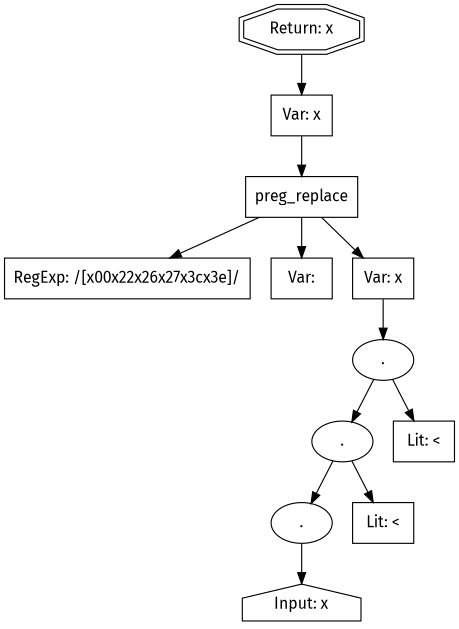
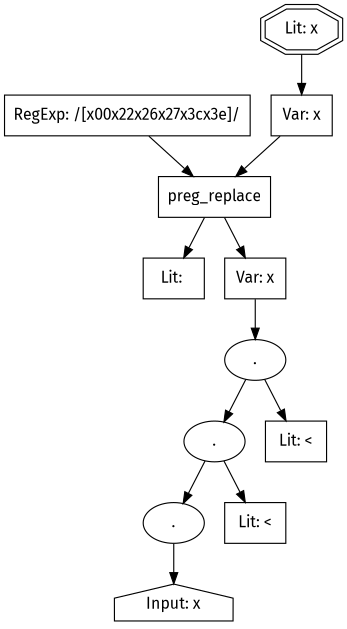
(302, 29) -> (302, 29)
(220, 235) -> (167, 152)
(302, 278) -> (174, 278)
